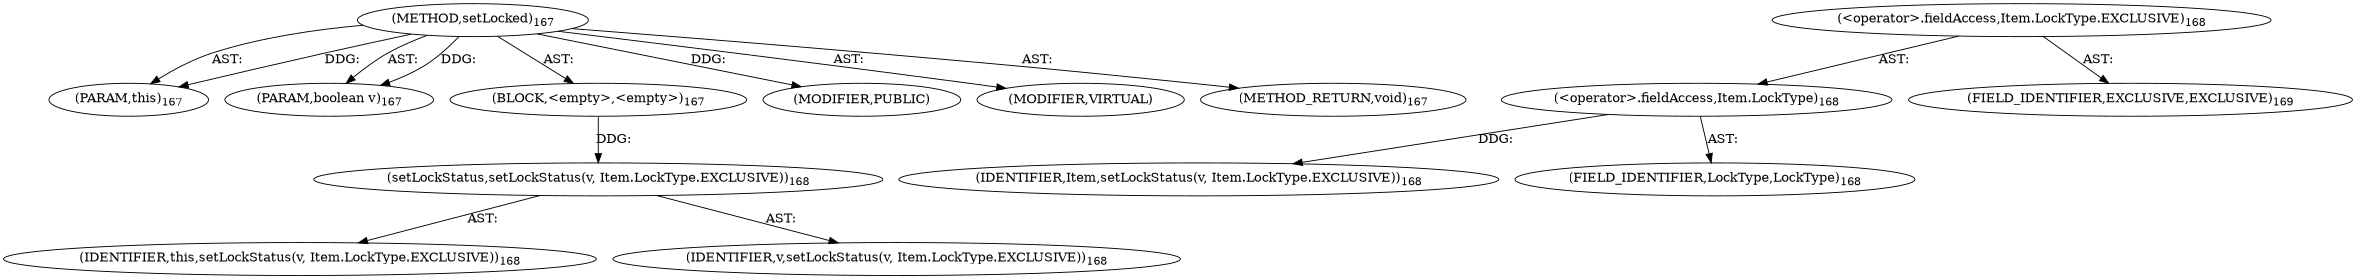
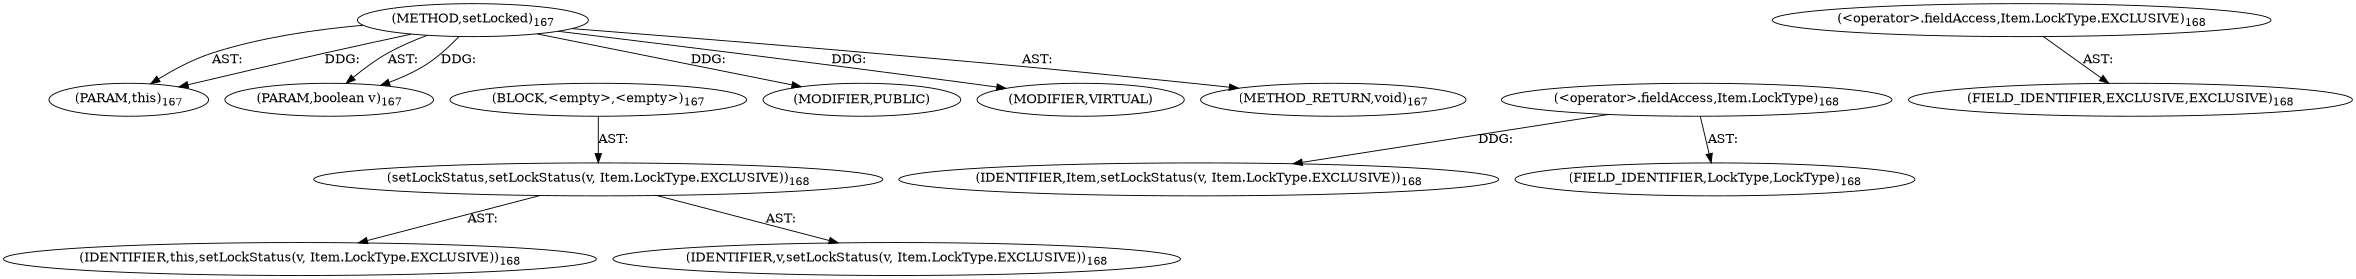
(531, 57) -> none
(1863, 59) -> none
(851, 60) -> (851, 60)
(2283, 98) -> (2283, 98)
(616, 140) -> (616, 140)
